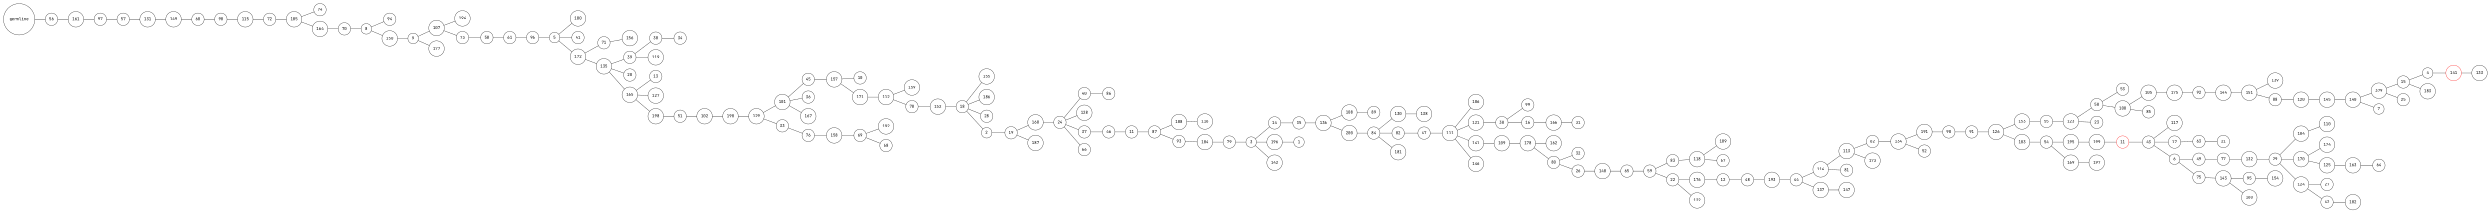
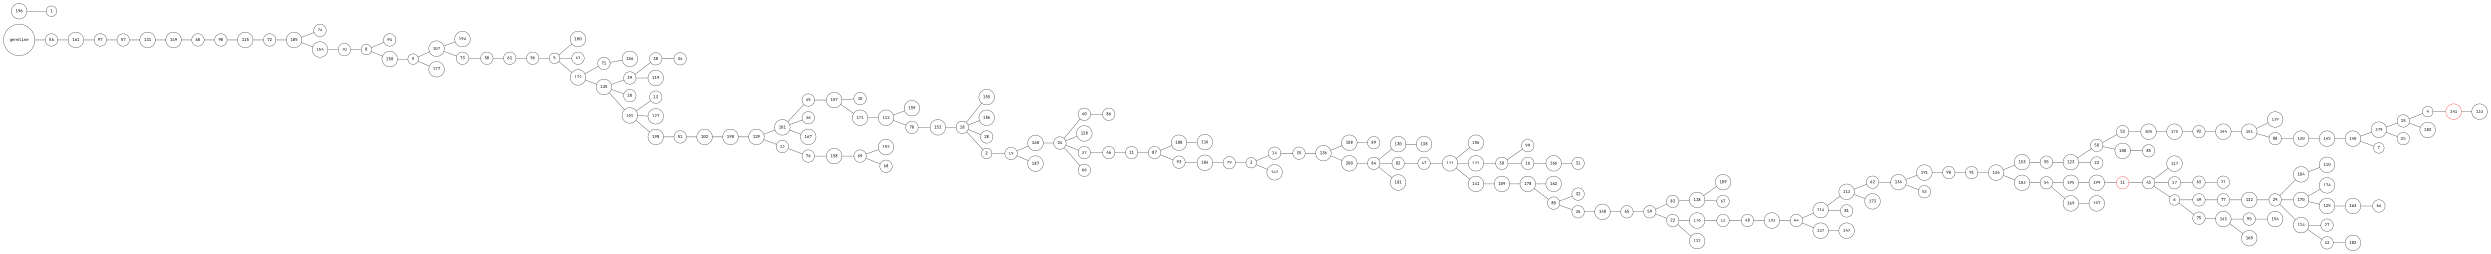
(2136, 101) -> (2135, 132)
(1262, 142) -> none
(1476, 164) -> none
